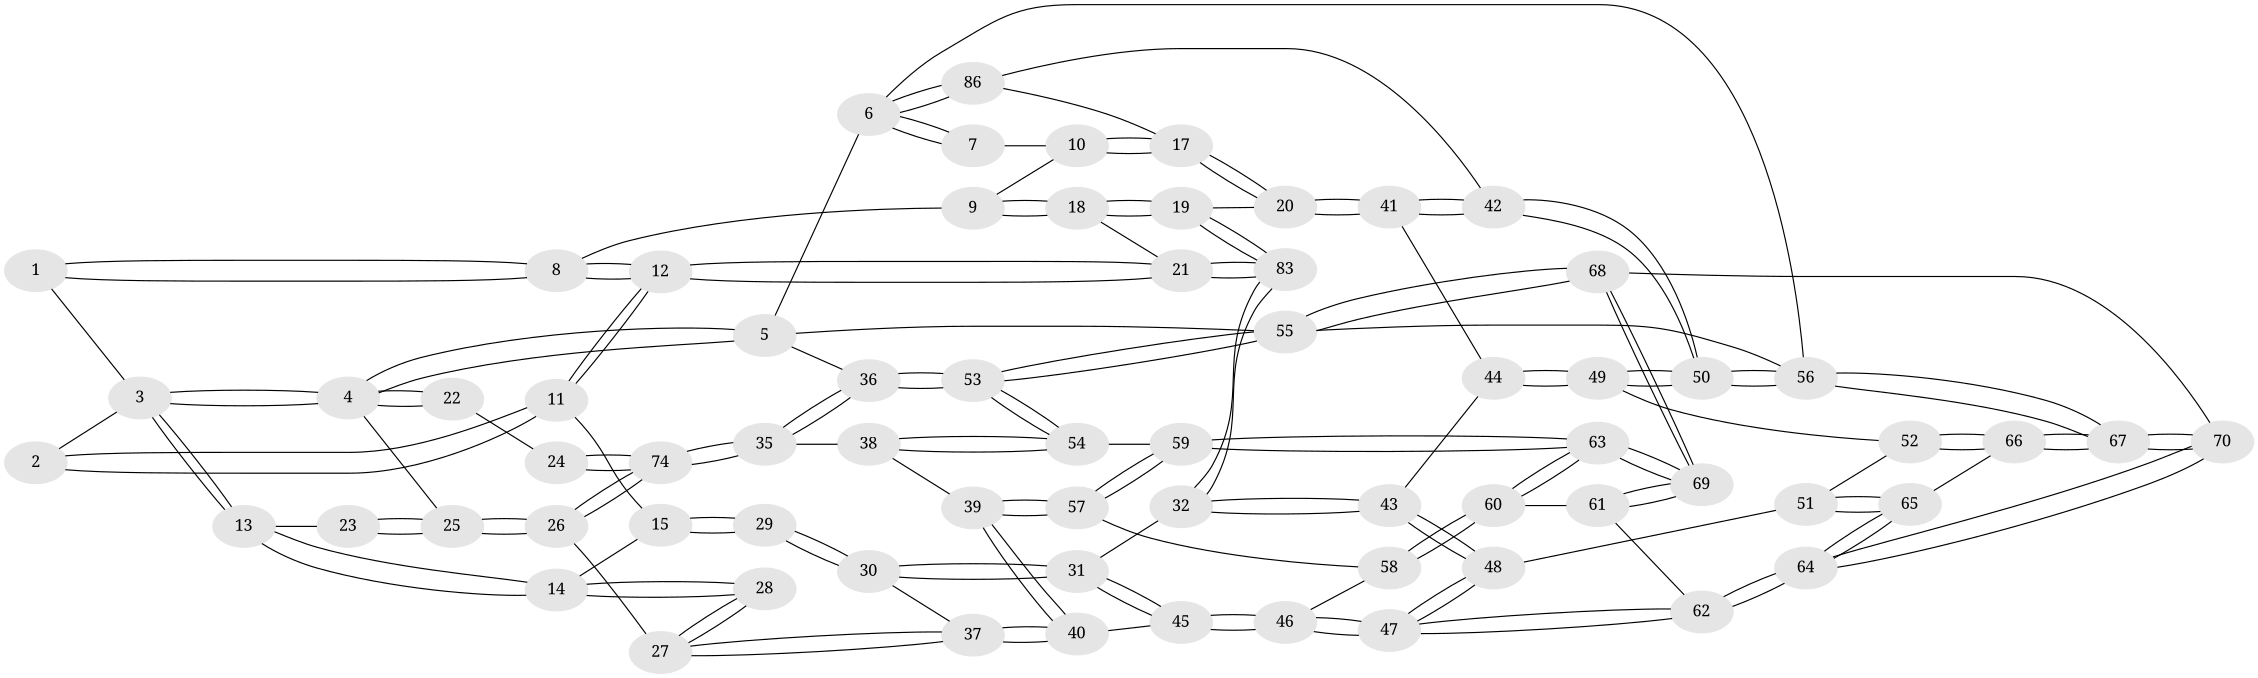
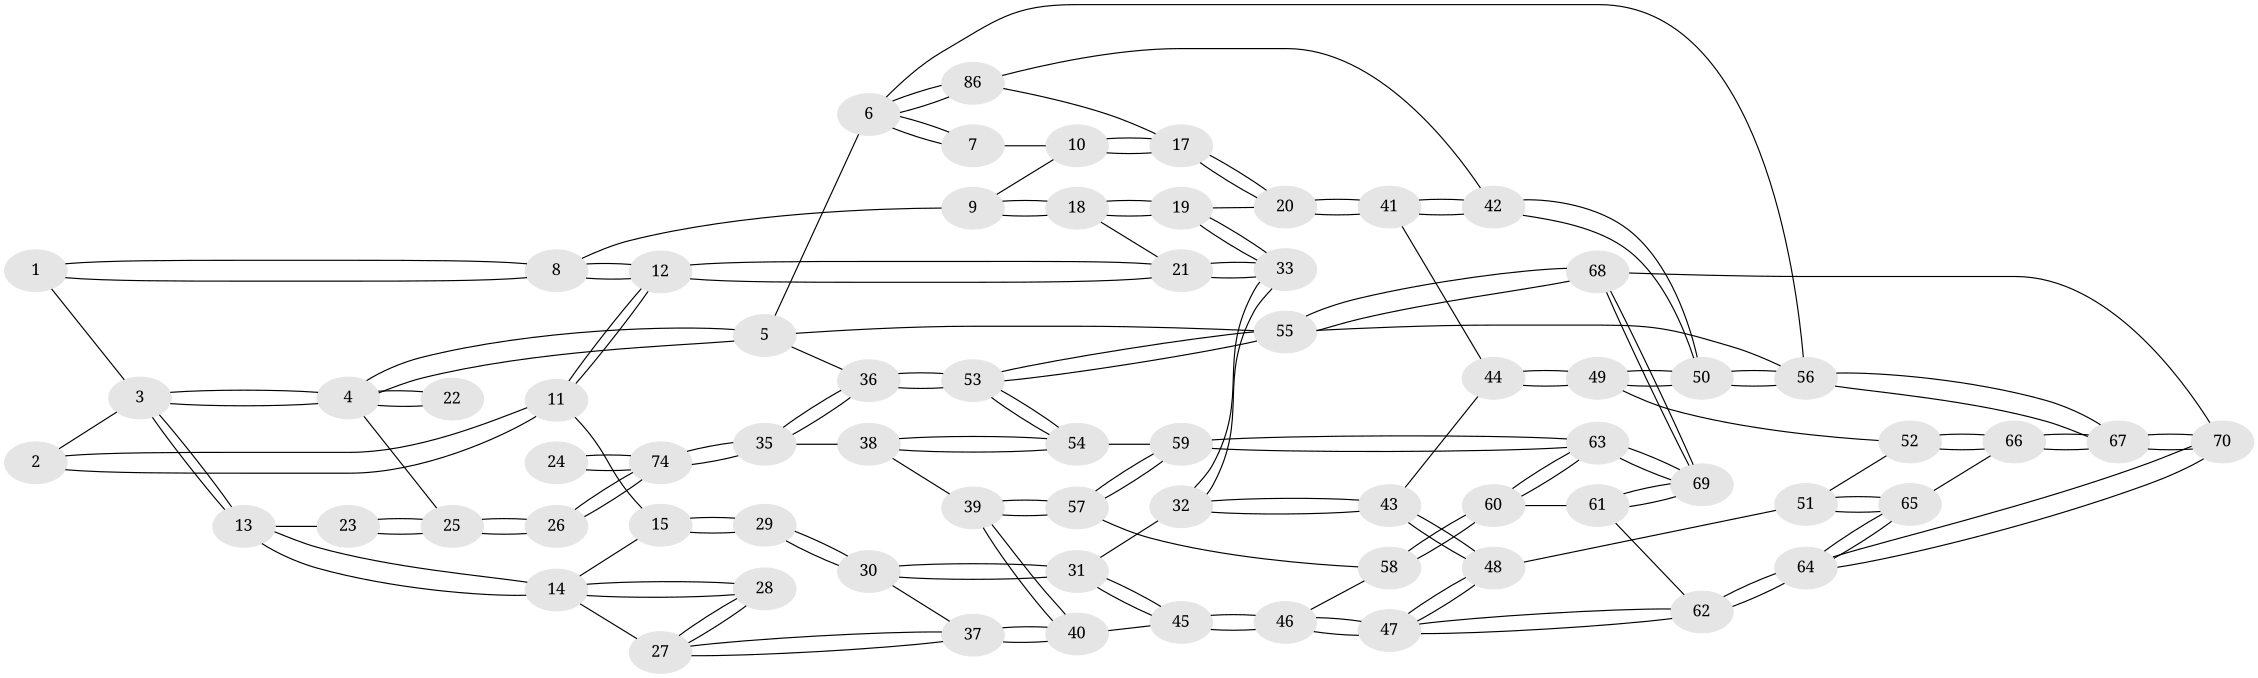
(1285, 270) -> (1285, 270)
(499, 428) -> none
(600, 574) -> (609, 621)
